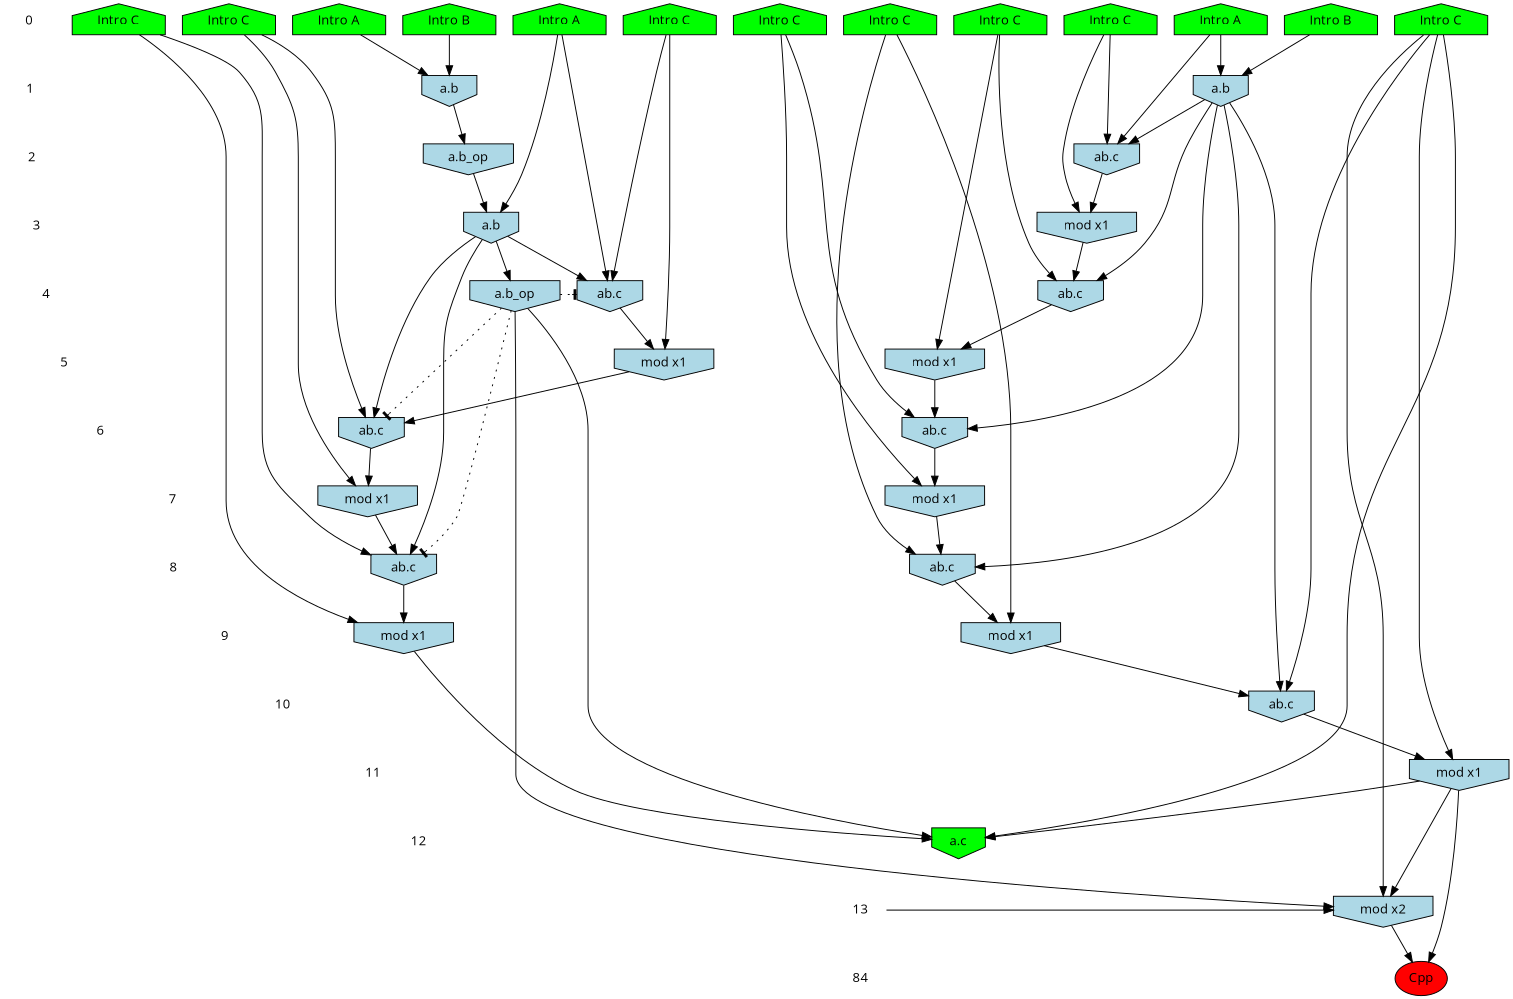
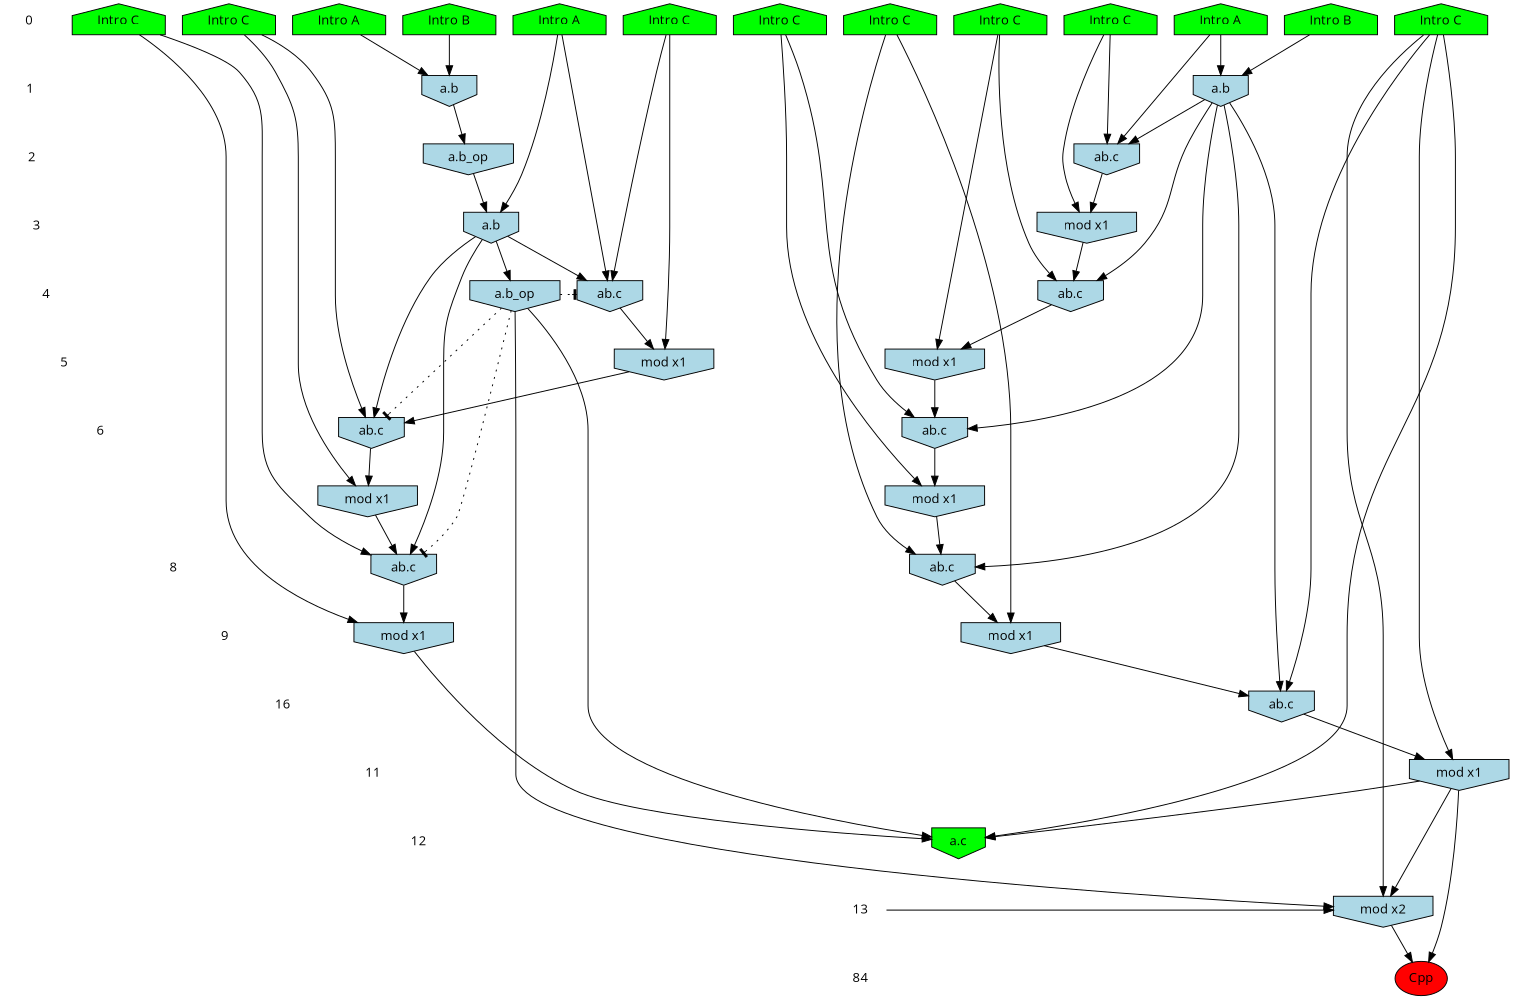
(173, 500) -> none
(283, 705) -> (283, 705)
